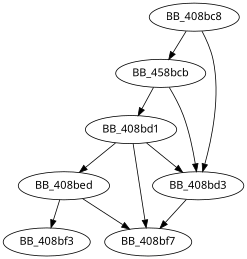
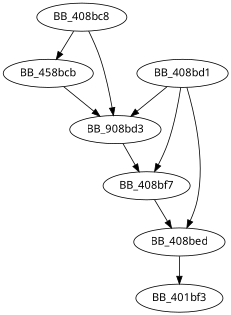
(148, 98) -> none
(198, 186) -> (115, 130)
(103, 212) -> (161, 211)
(47, 242) -> (179, 298)
